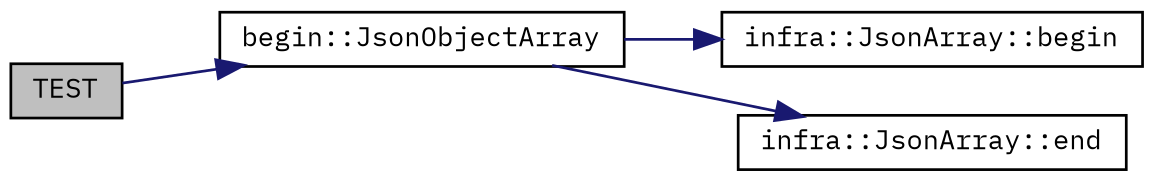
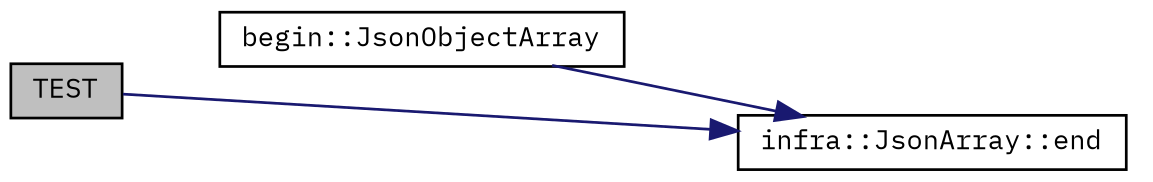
(932, 39) -> none
(170, 76) -> (417, 112)
